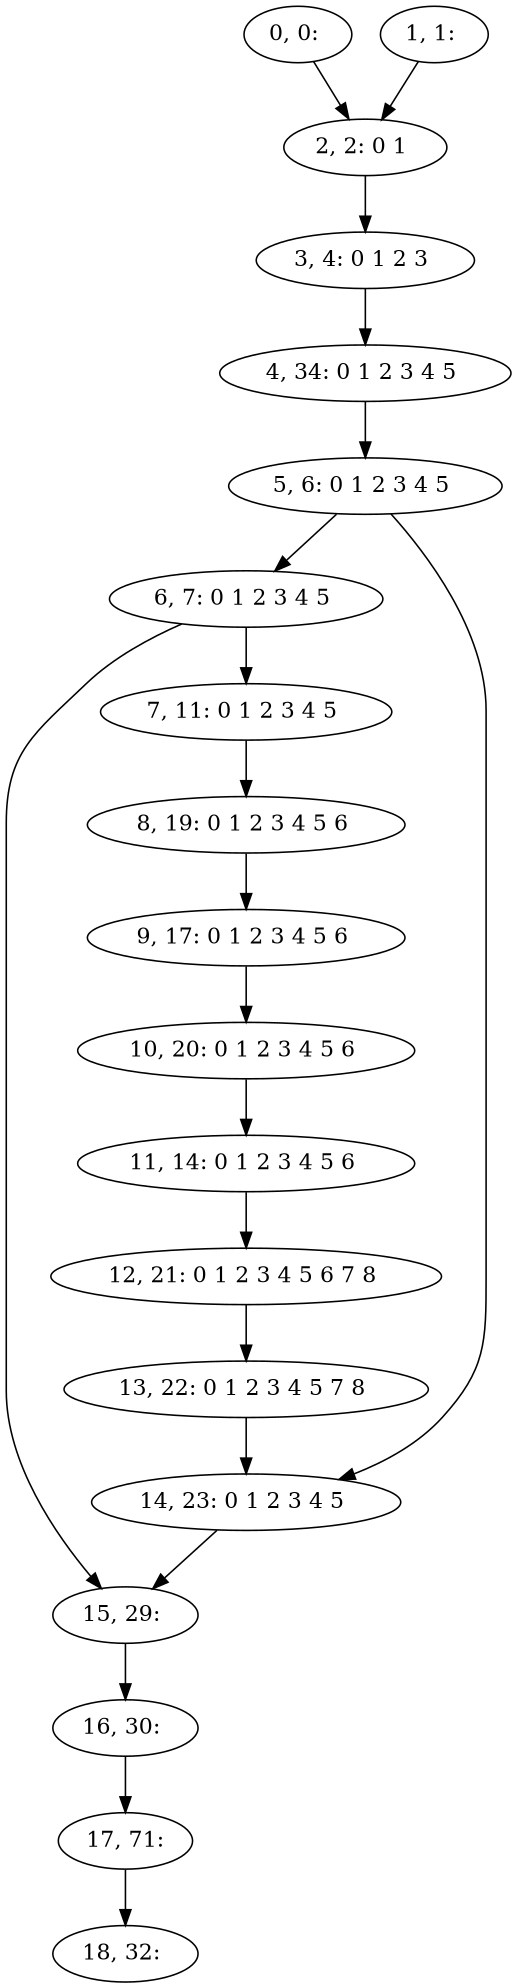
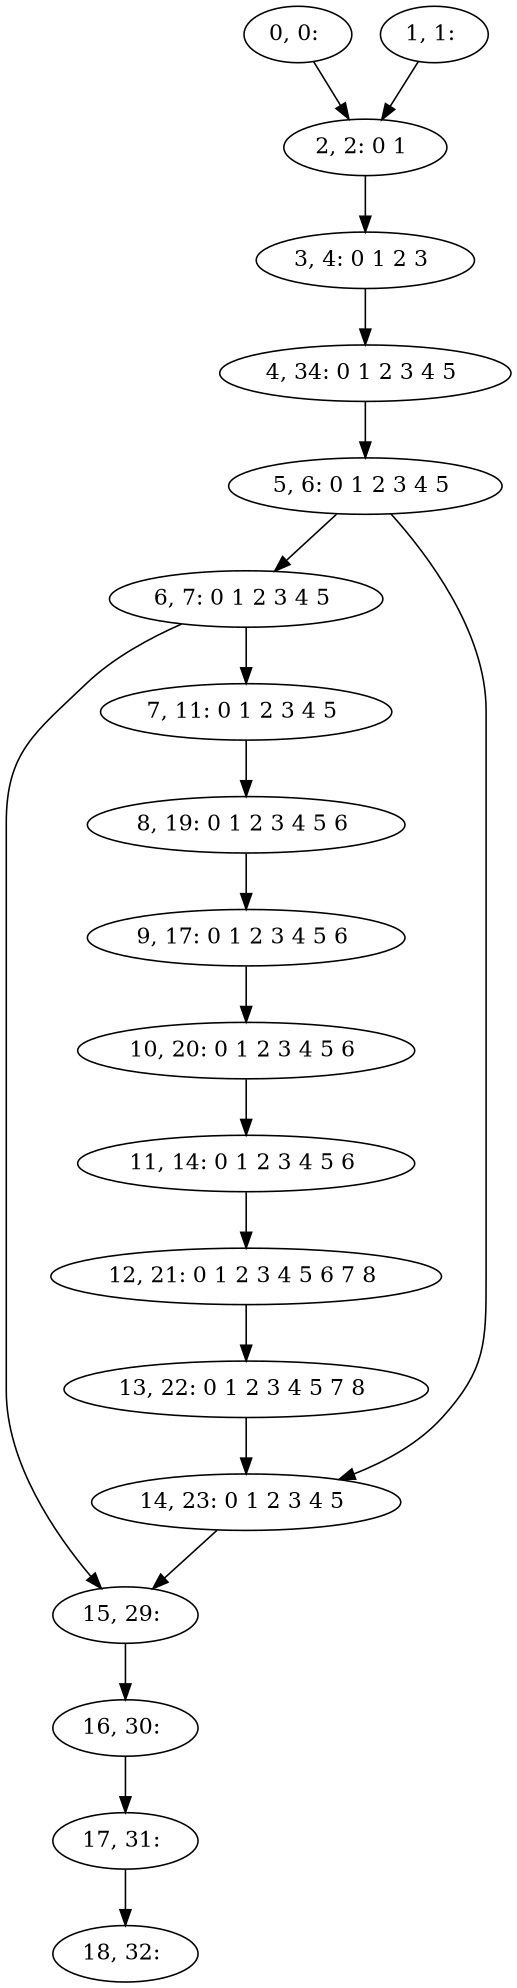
(125, 1841) -> (125, 1841)
